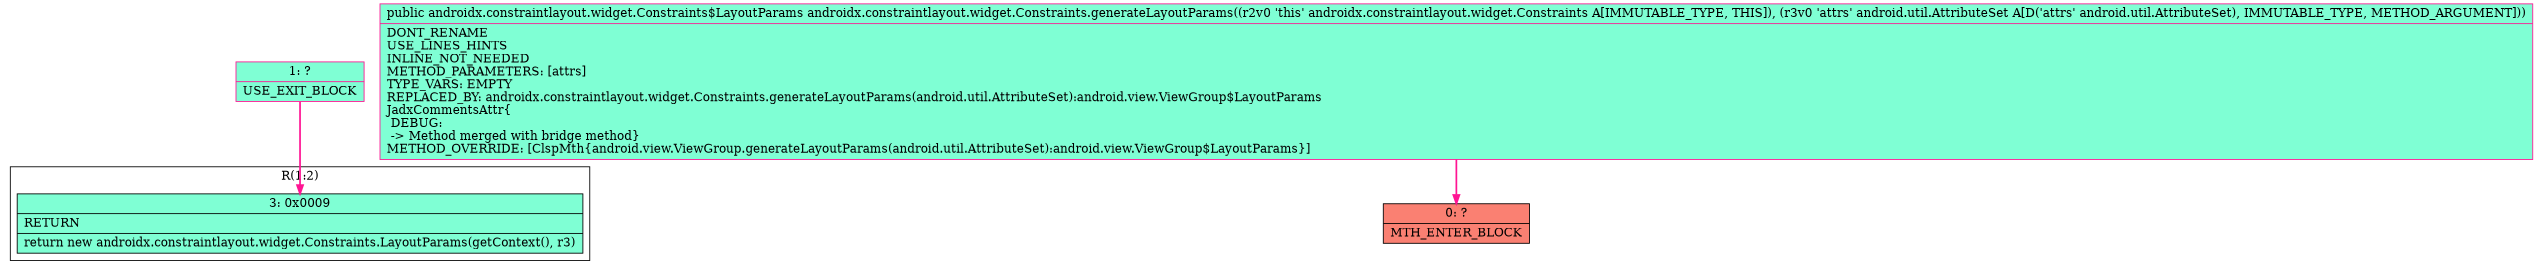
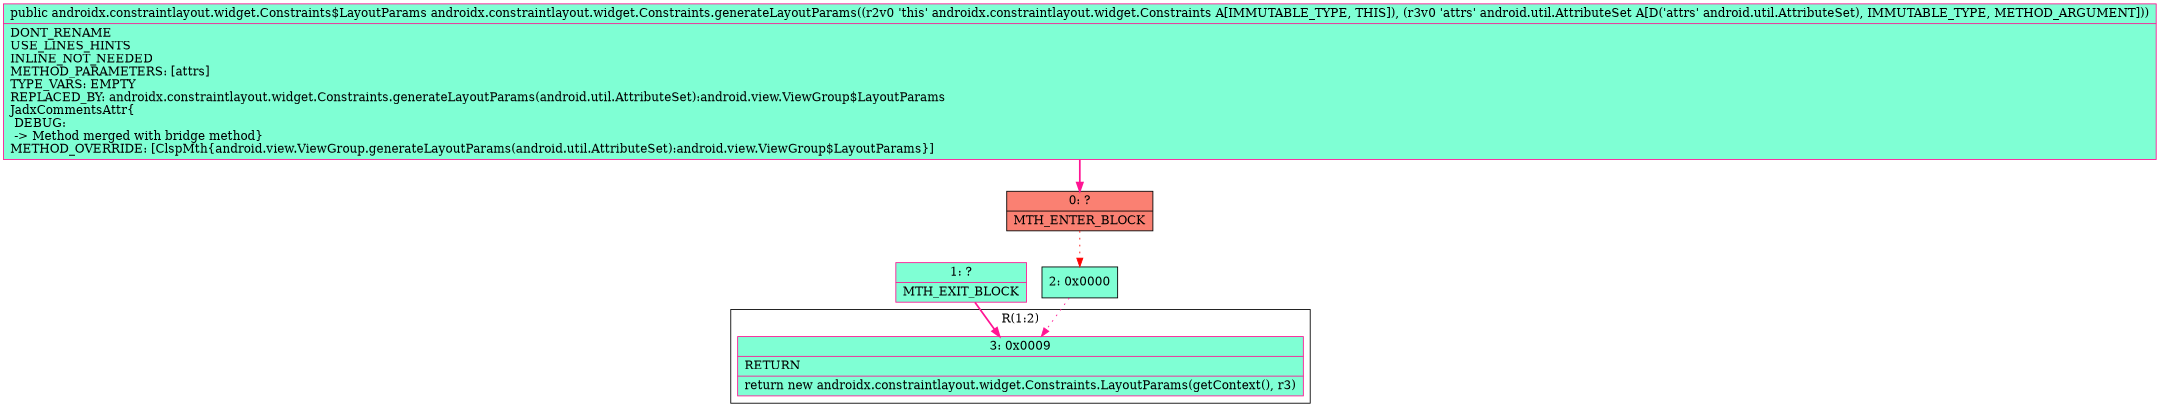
(300, 91) -> (961, 292)
(300, 224) -> (1020, 366)
none -> (1080, 282)
